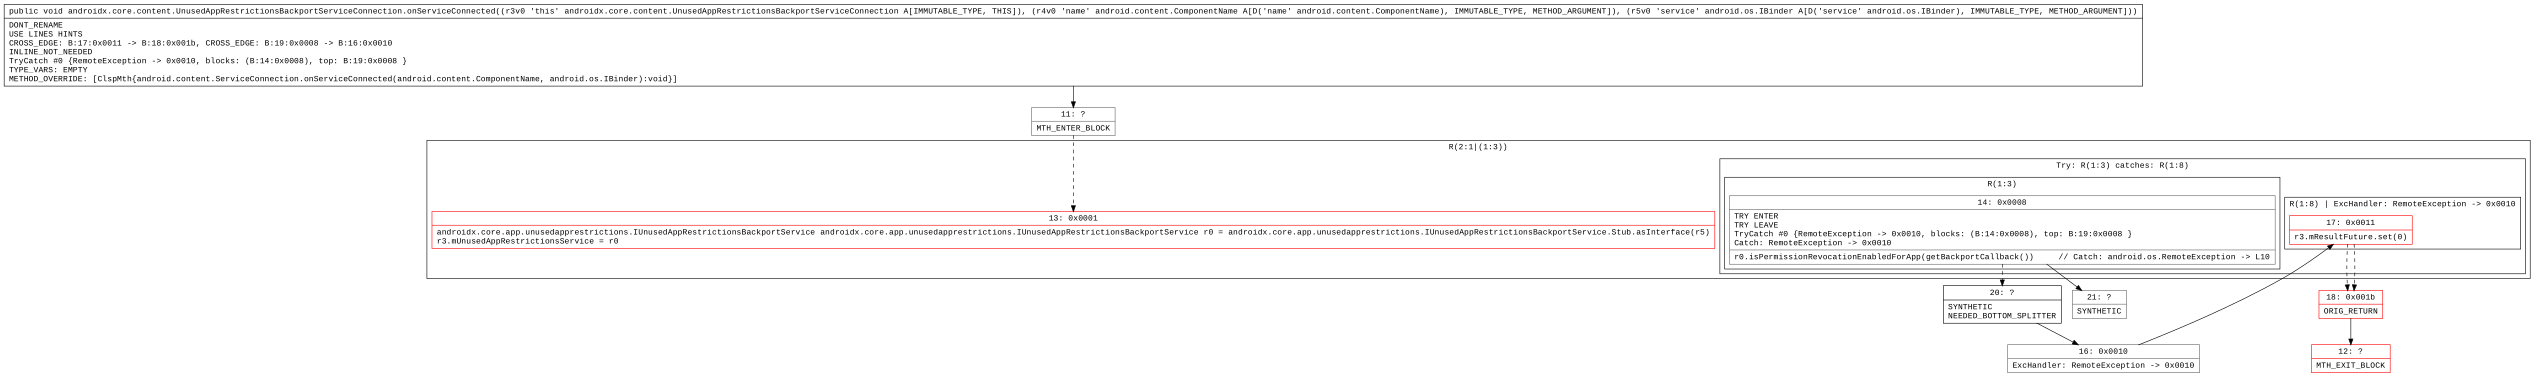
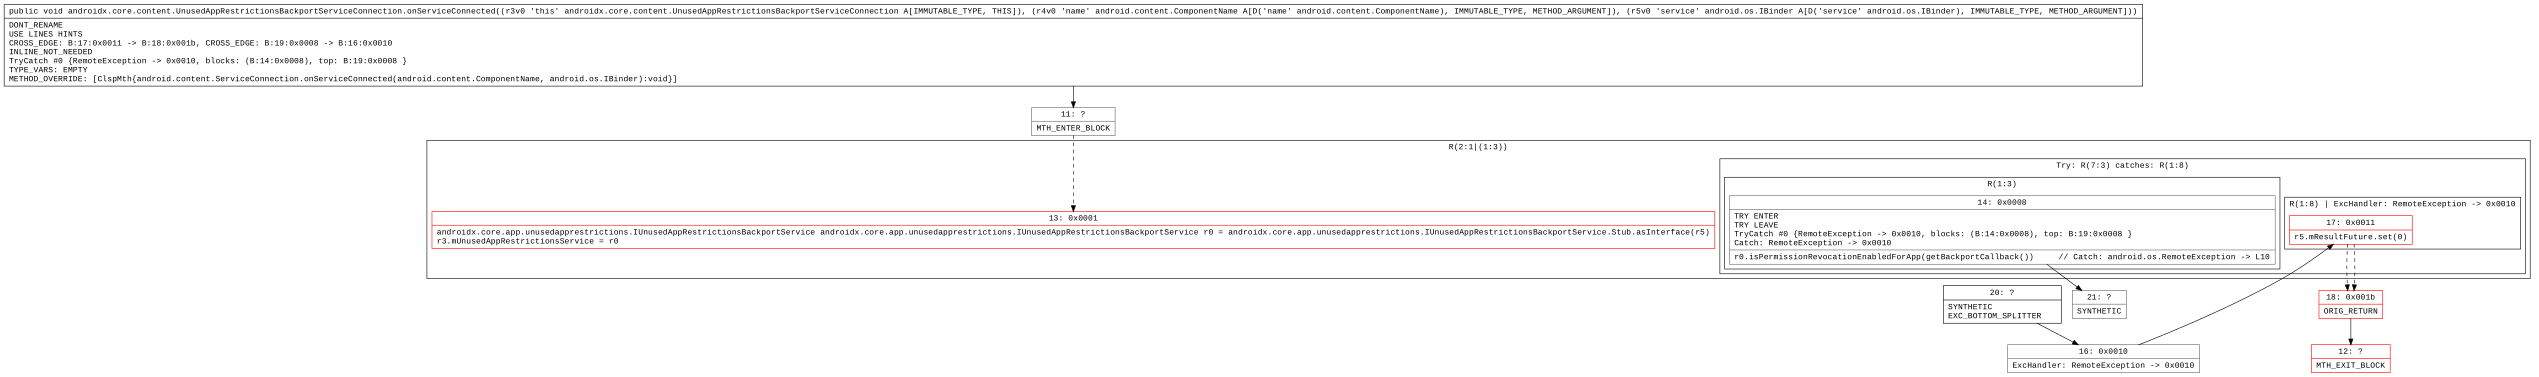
(2123, 166) -> (2123, 166)
(2351, 237) -> (2351, 237)
(2002, 272) -> none
(2002, 316) -> (1995, 316)
